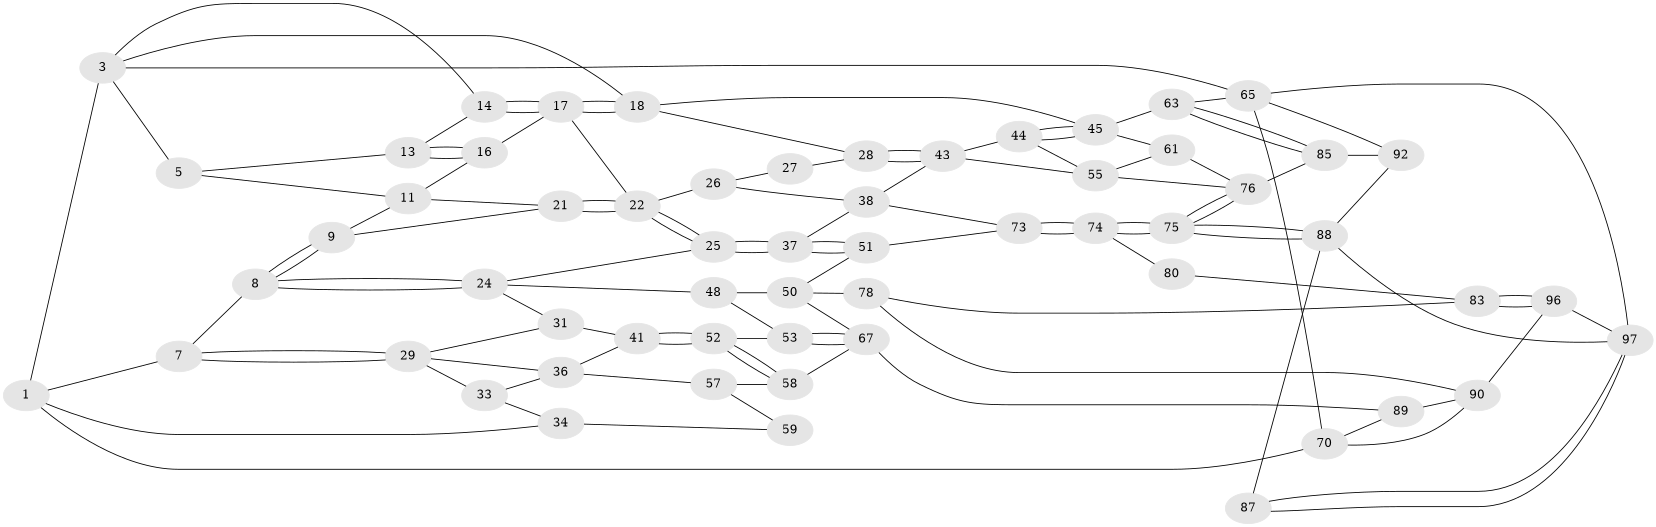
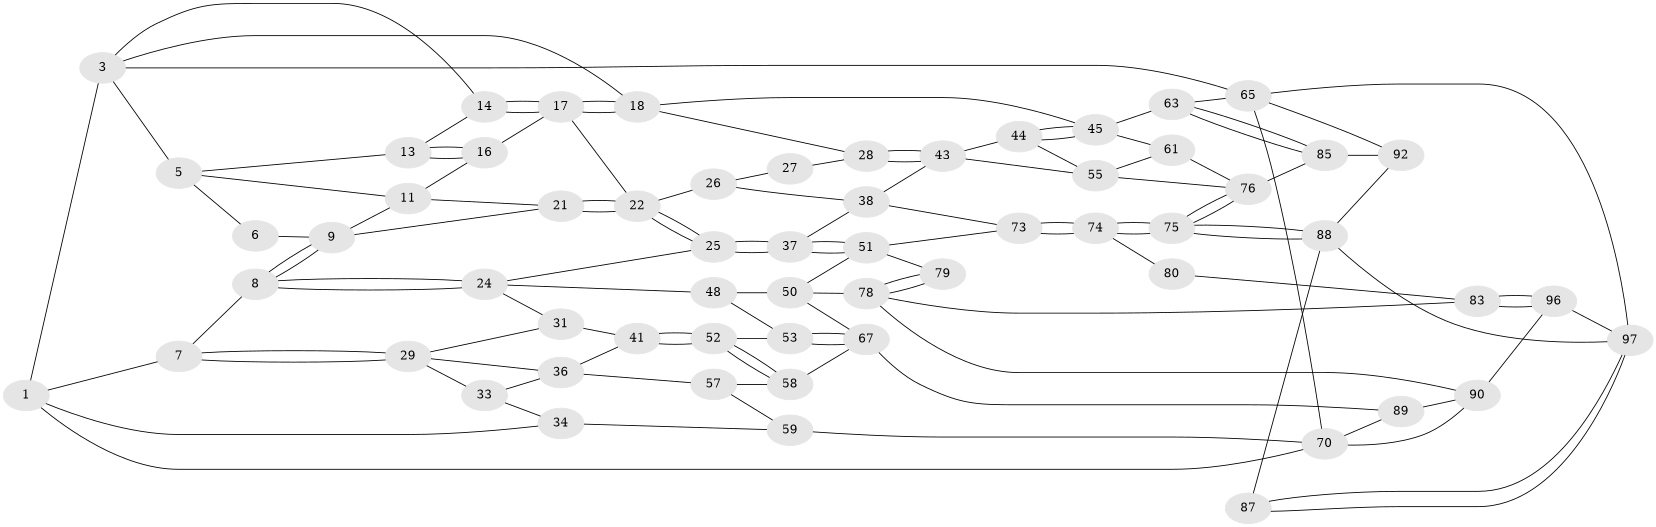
none -> (255, 236)
none -> (943, 274)
none -> (1057, 437)
